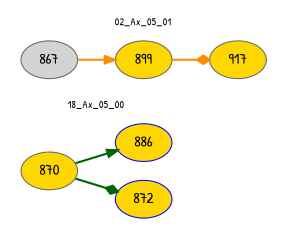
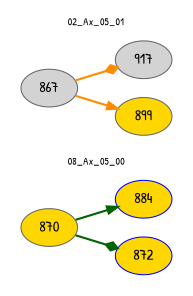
(185, 60) -> (91, 76)
(238, 60) -> (144, 60)
(96, 105) -> (96, 162)
(144, 143) -> (144, 199)
